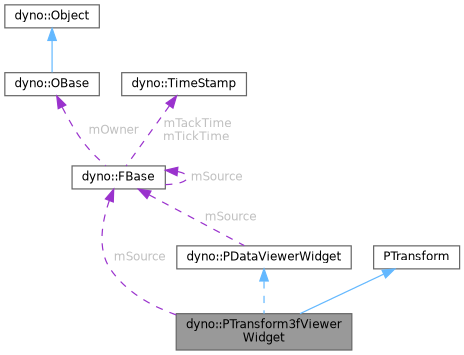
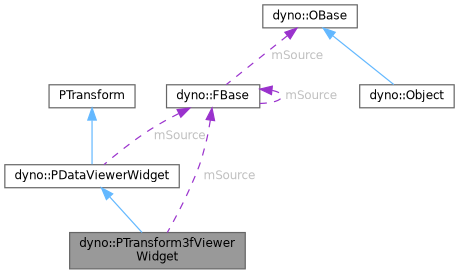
(52, 57) -> (363, 60)
(184, 84) -> none
(112, 131) -> (296, 56)
(342, 294) -> (92, 142)
(264, 297) -> (126, 215)
